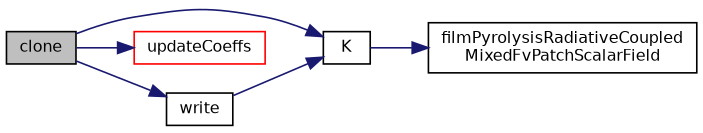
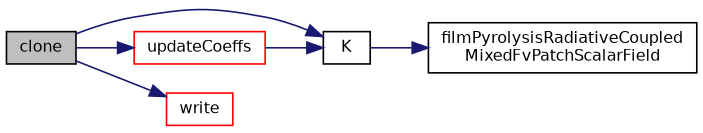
(271, 80) -> (286, 48)
(200, 109) -> (200, 109)
